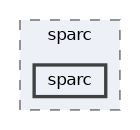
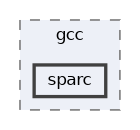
(70, 36) -> (70, 36)
